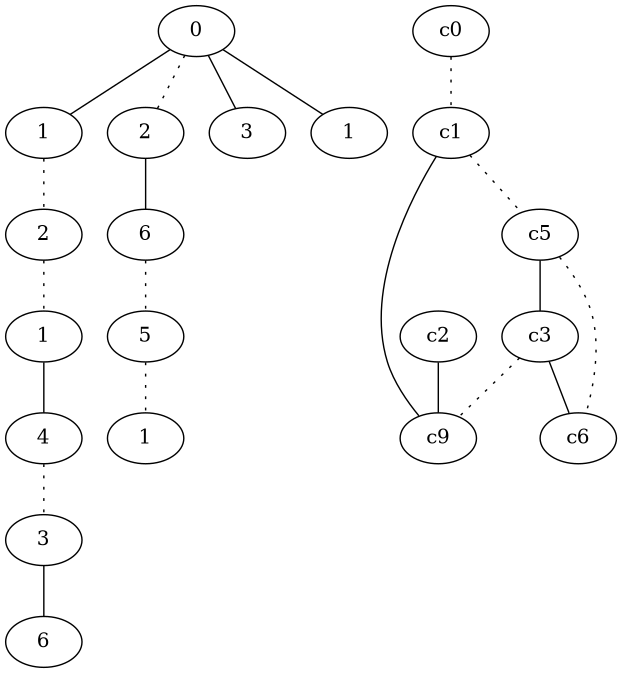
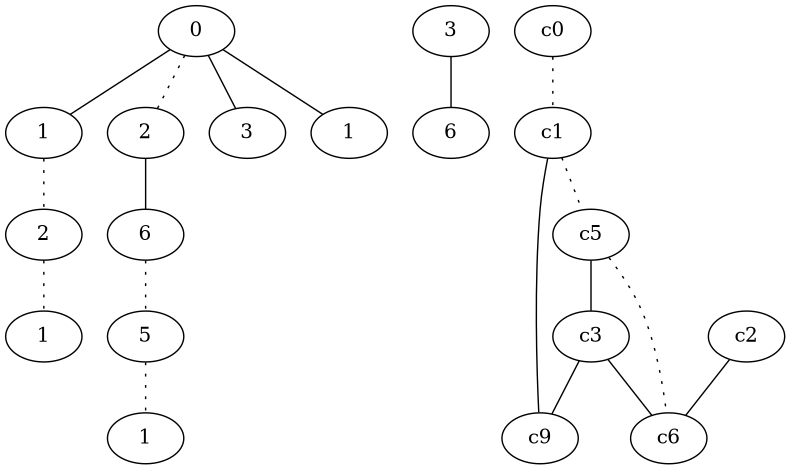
(489, 387) -> (566, 387)
(438, 388) -> (708, 387)
(44, 438) -> none
